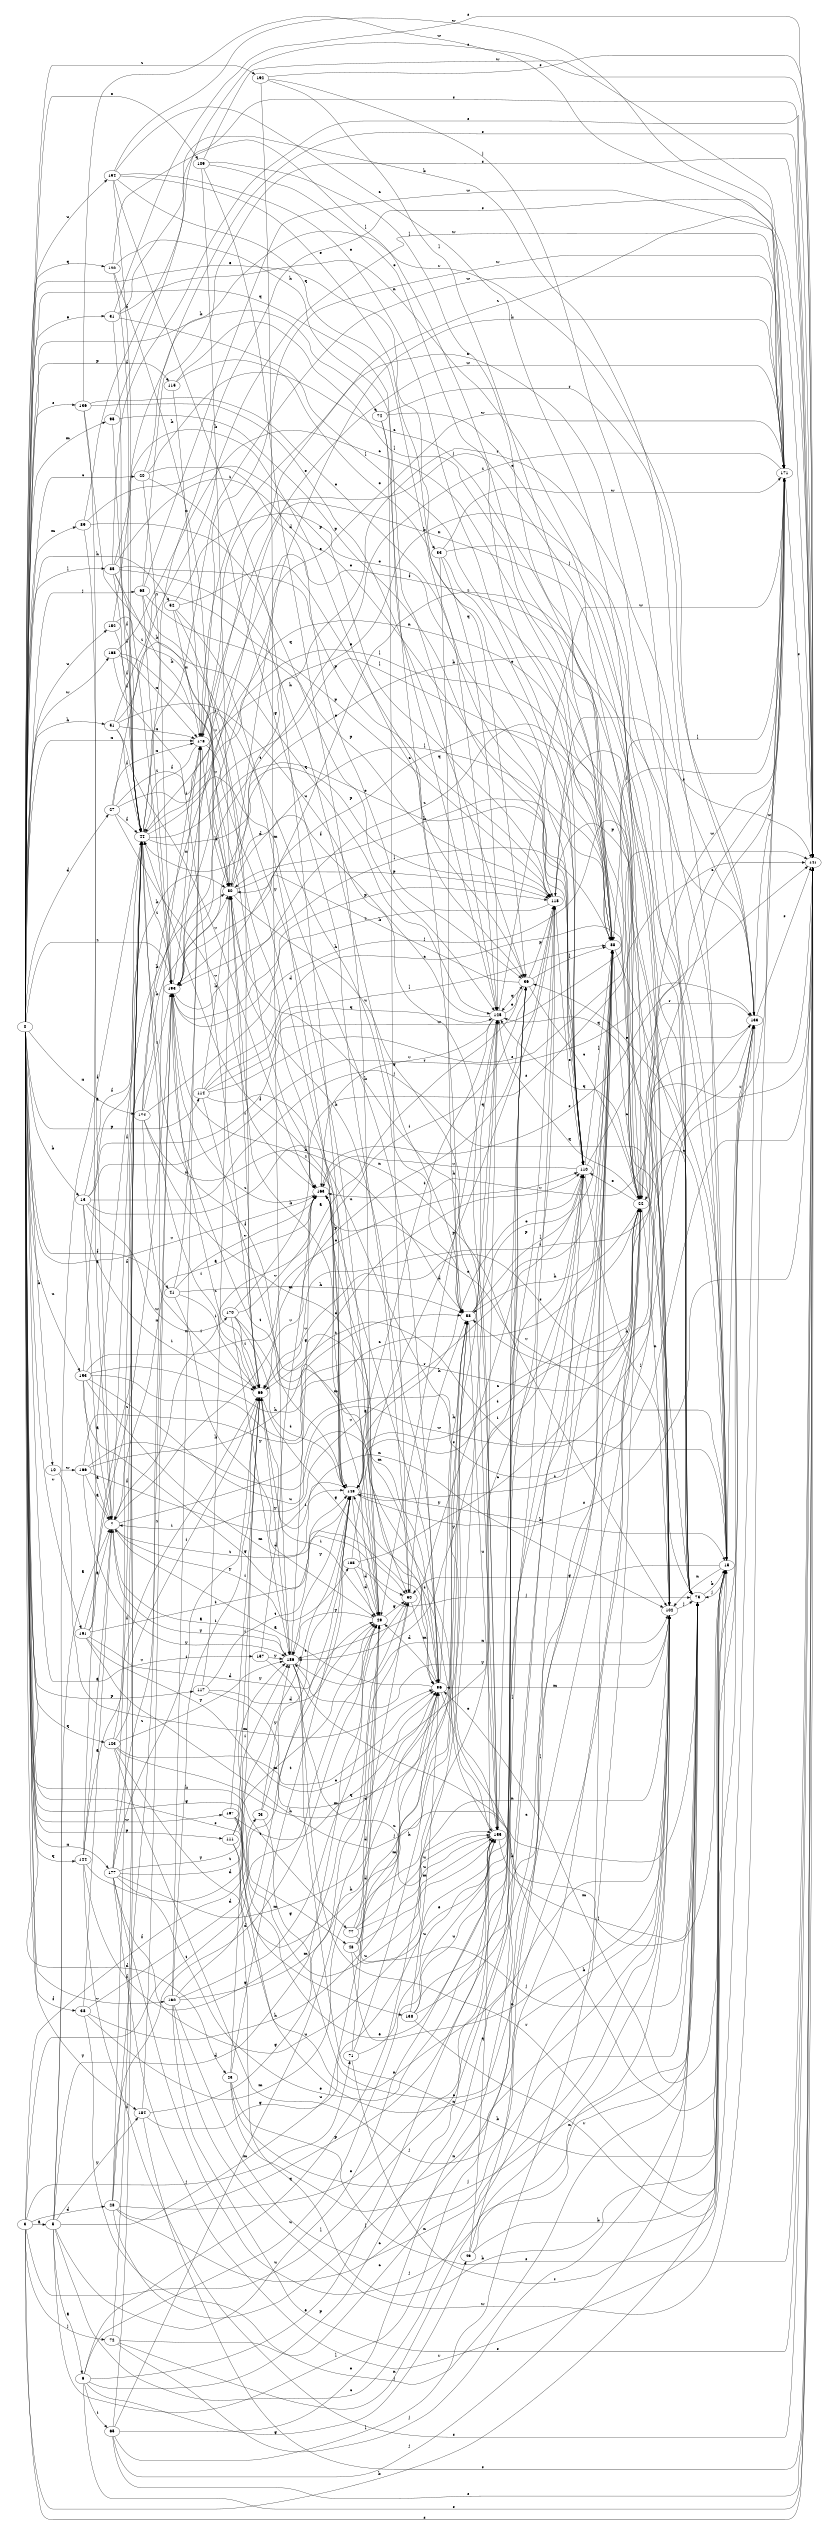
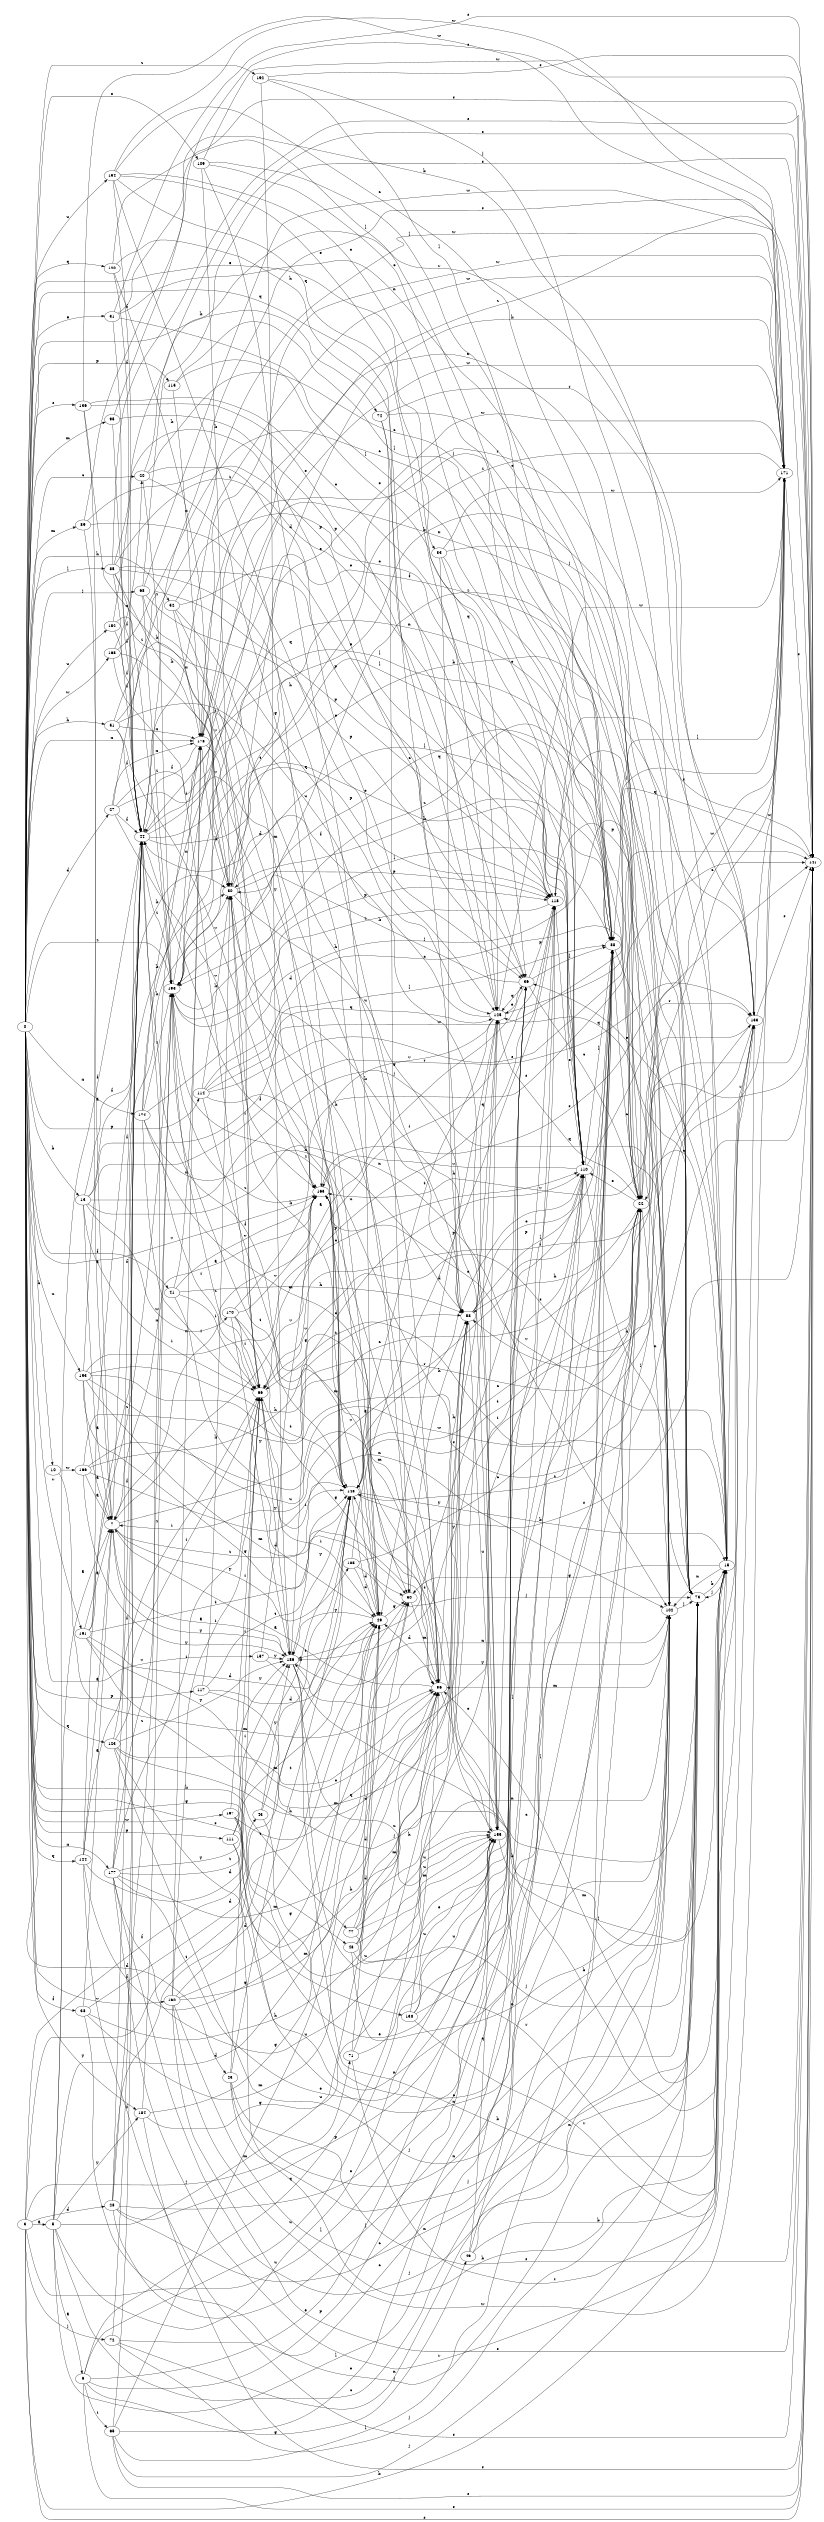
(155, 689) -> (135, 576)
(628, 1156) -> (638, 790)
